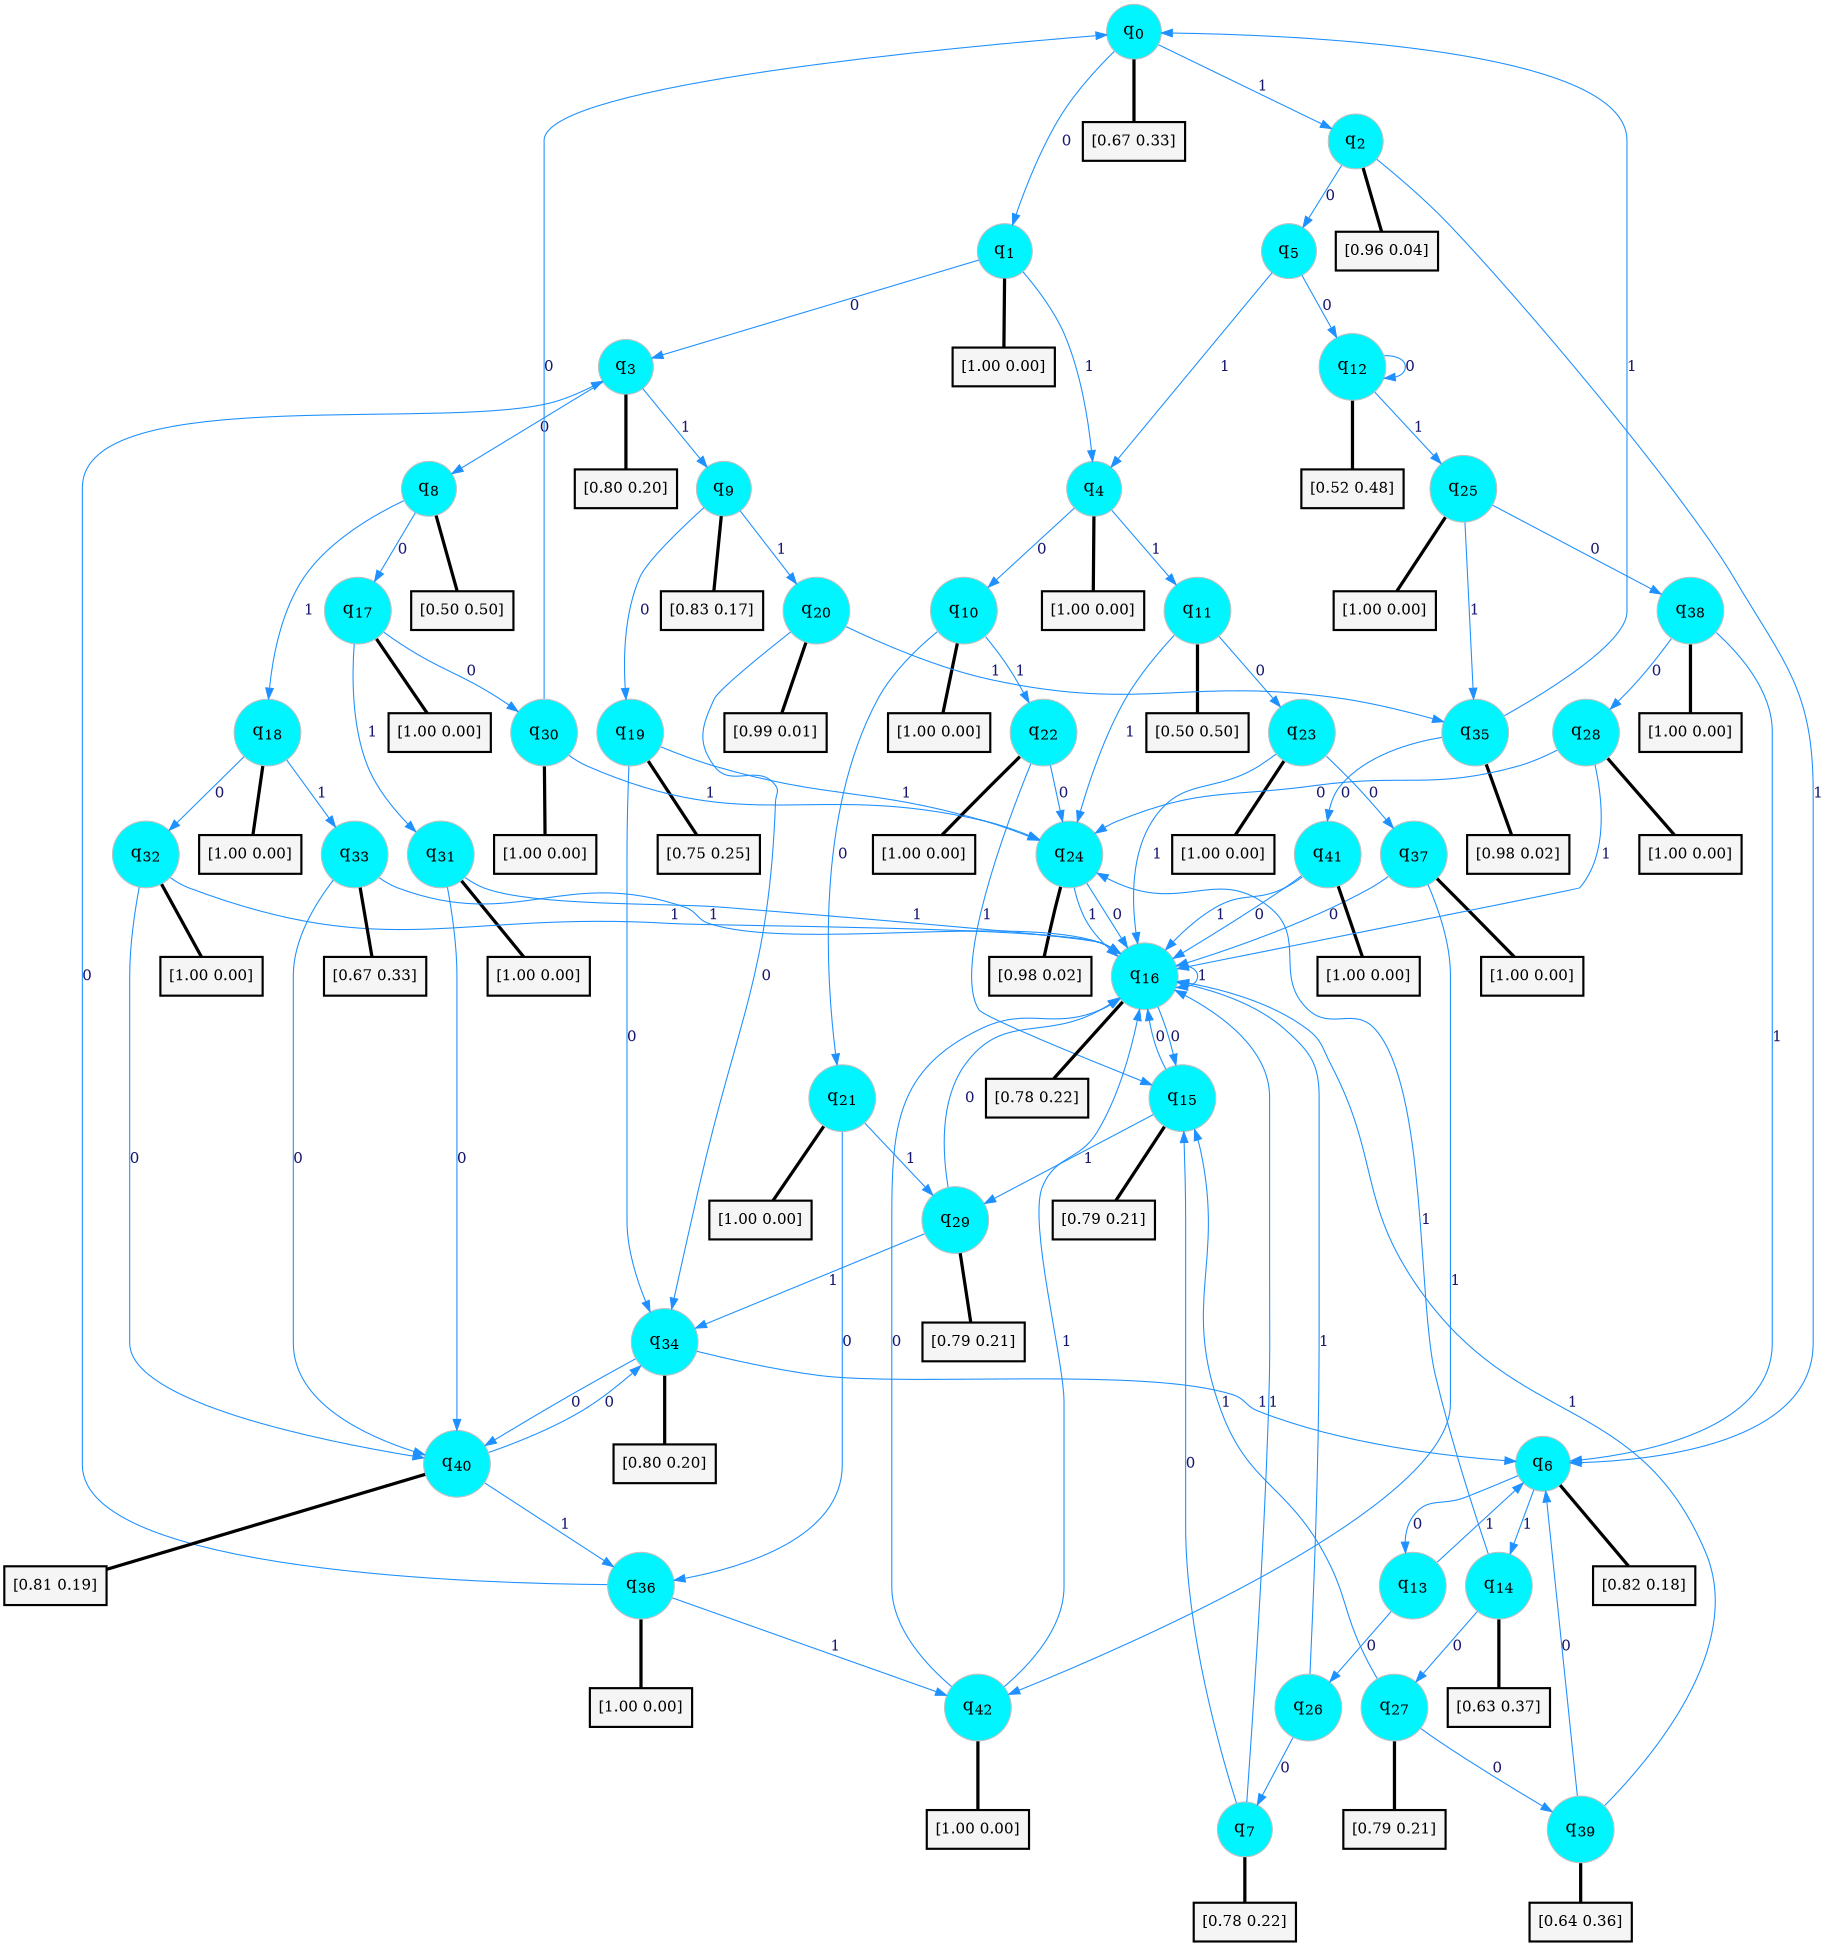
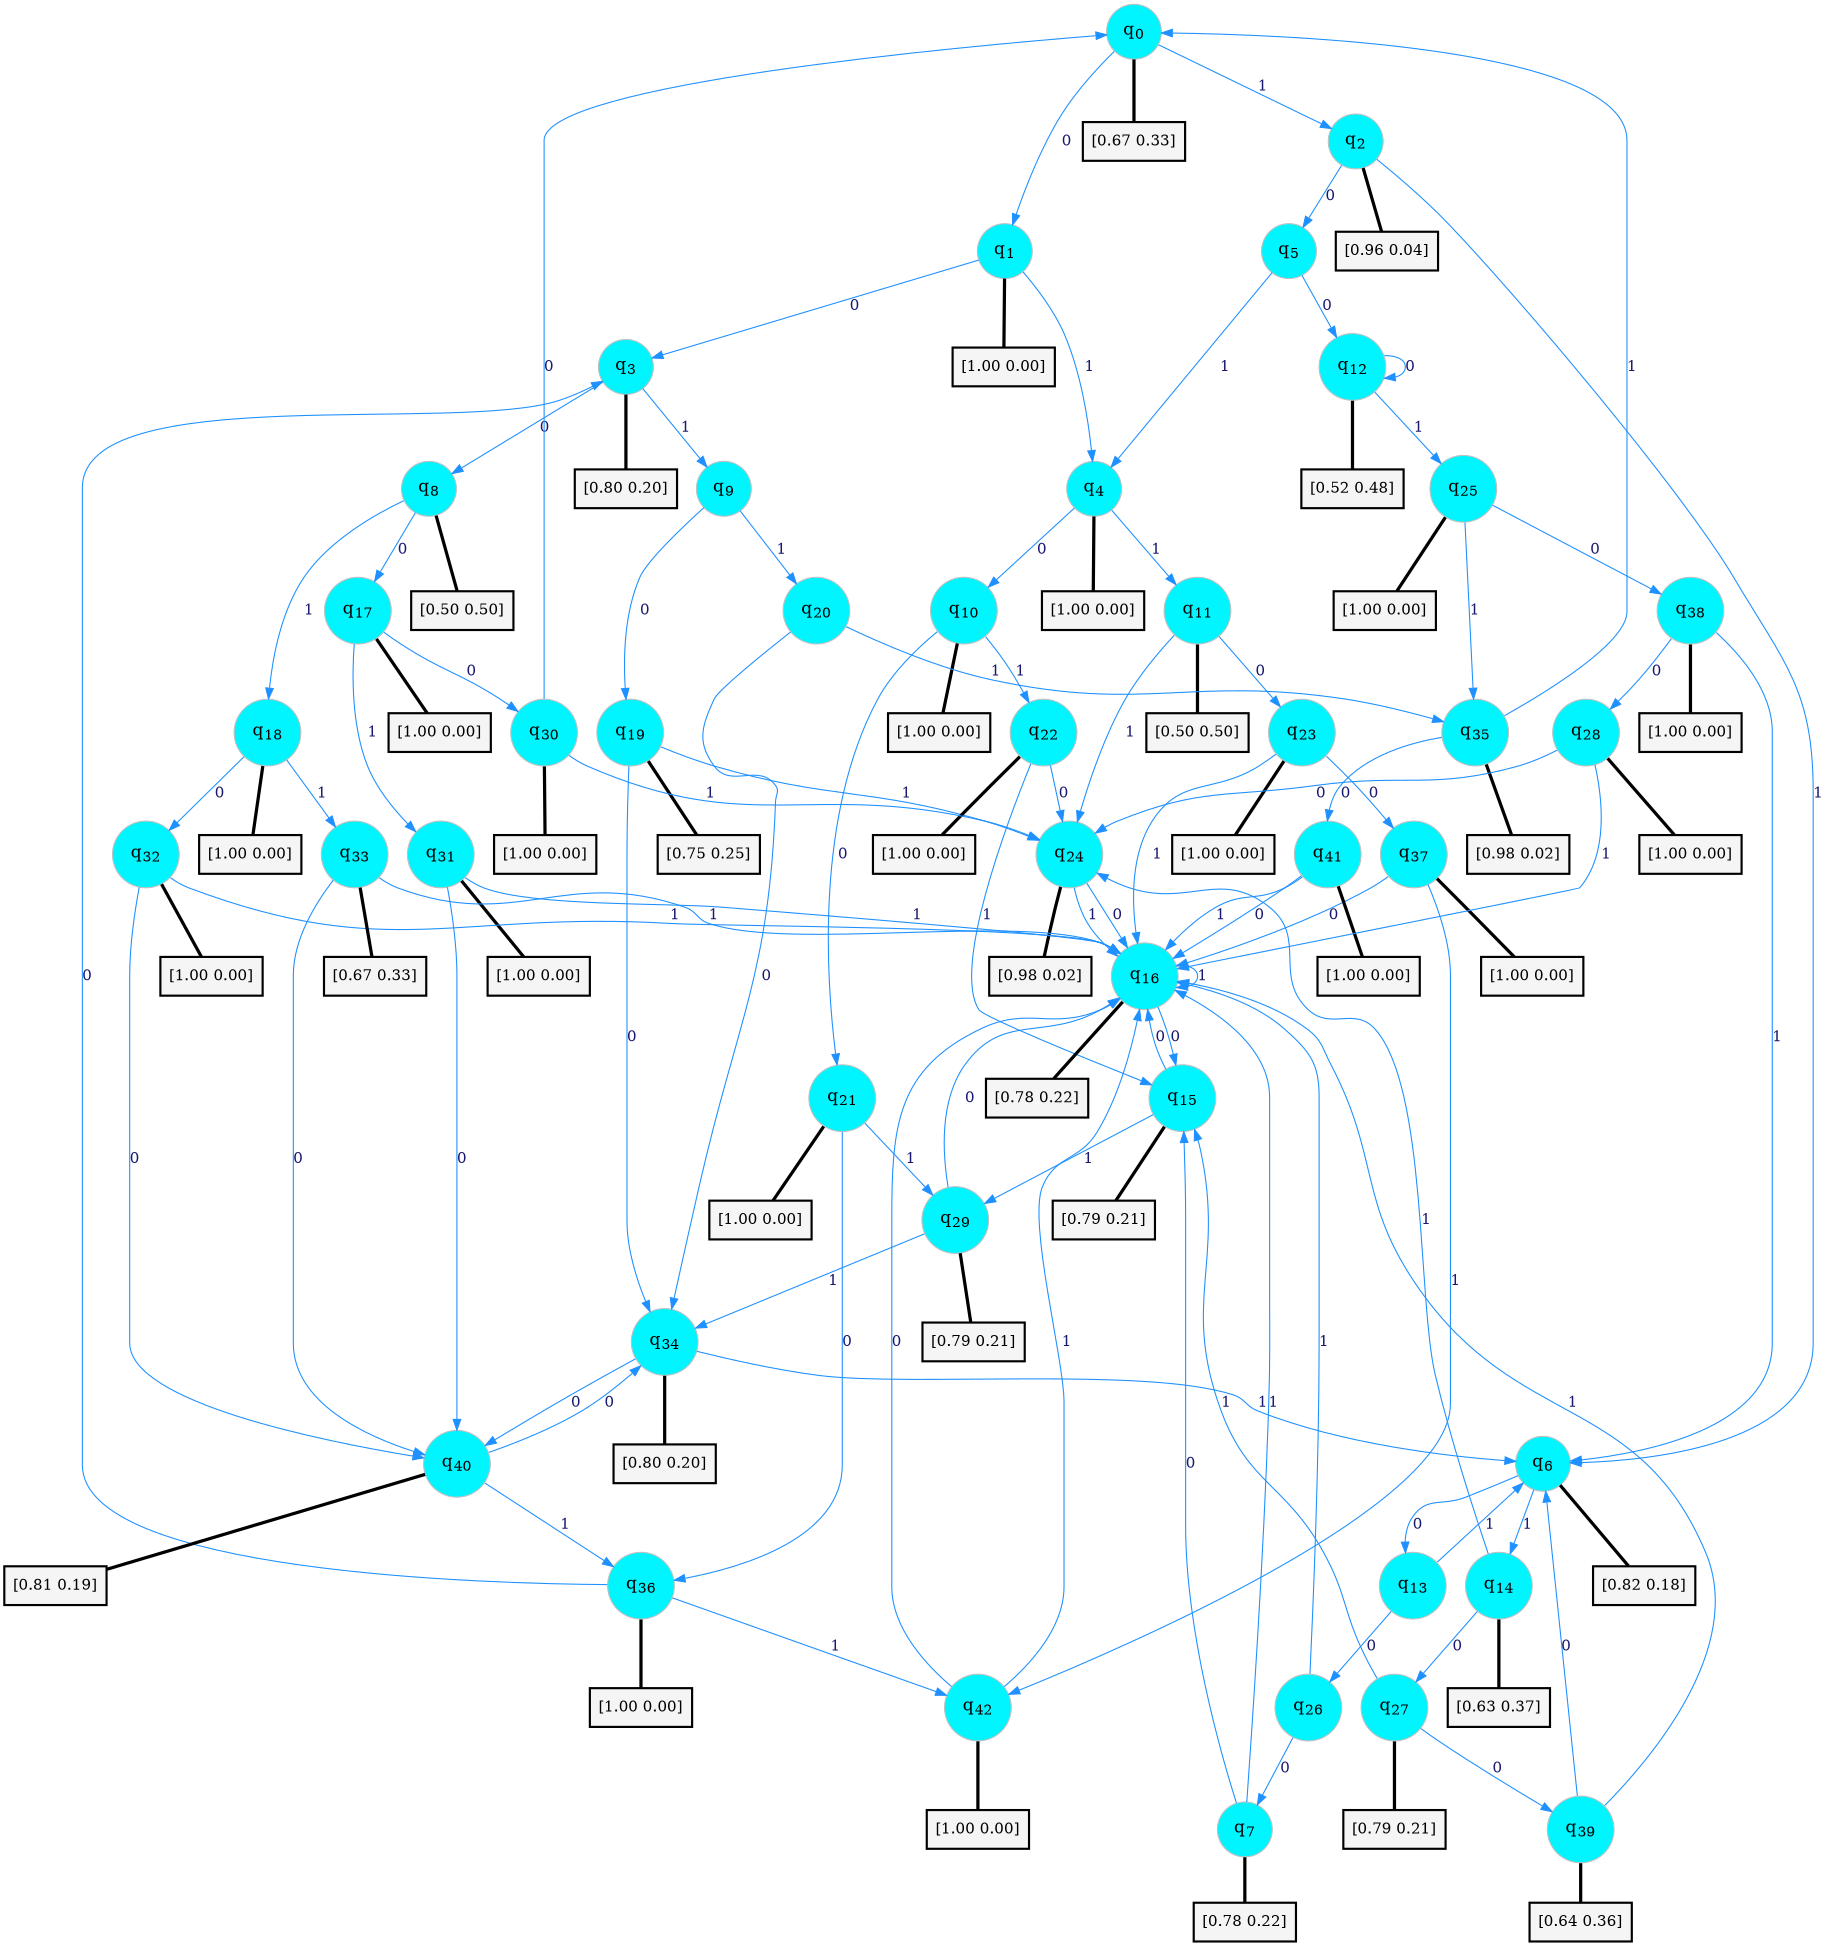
(712, 611) -> none
(776, 733) -> none
